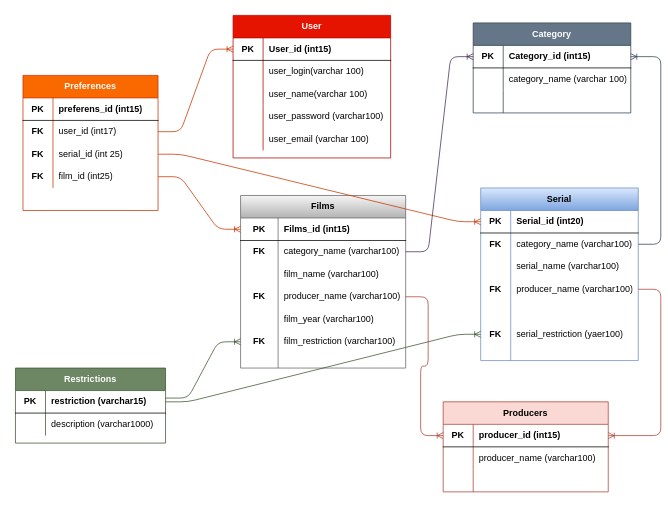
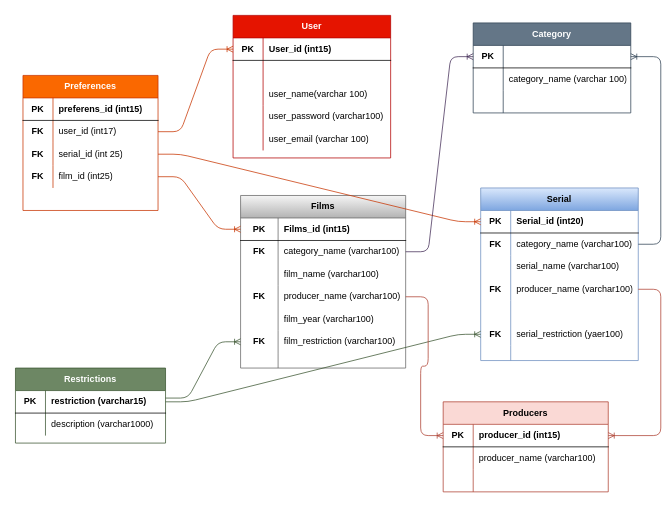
(567, 57) -> none
(327, 72) -> none
